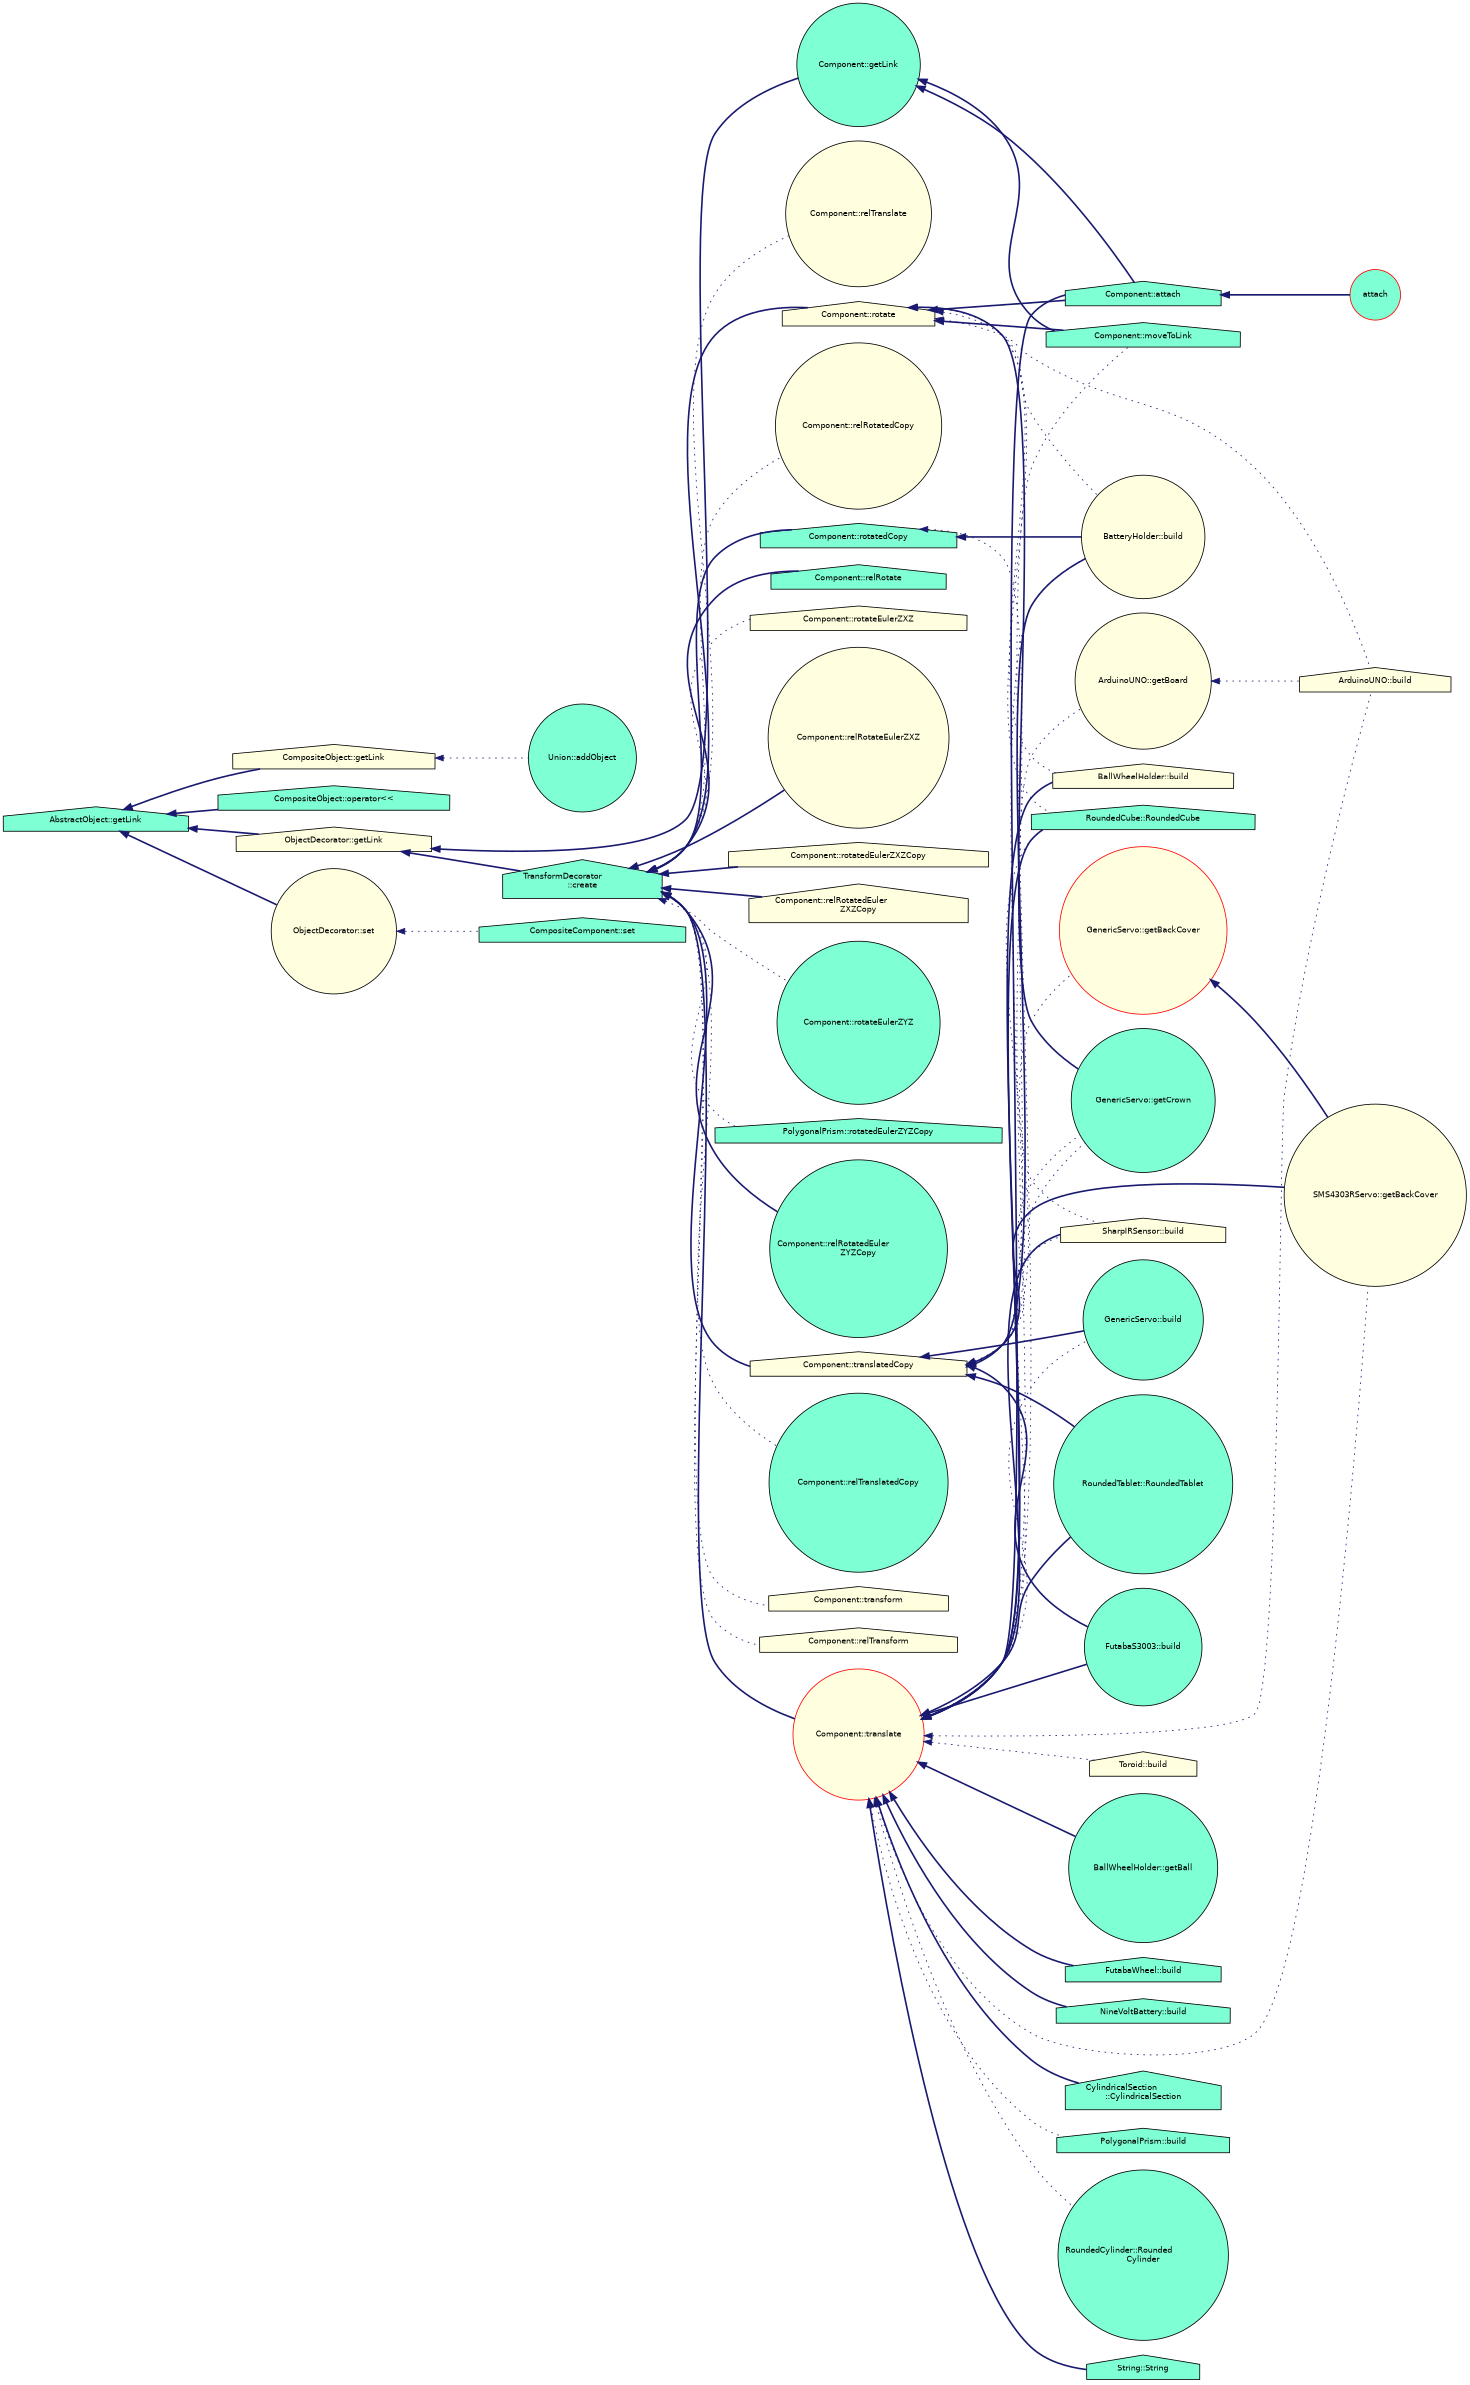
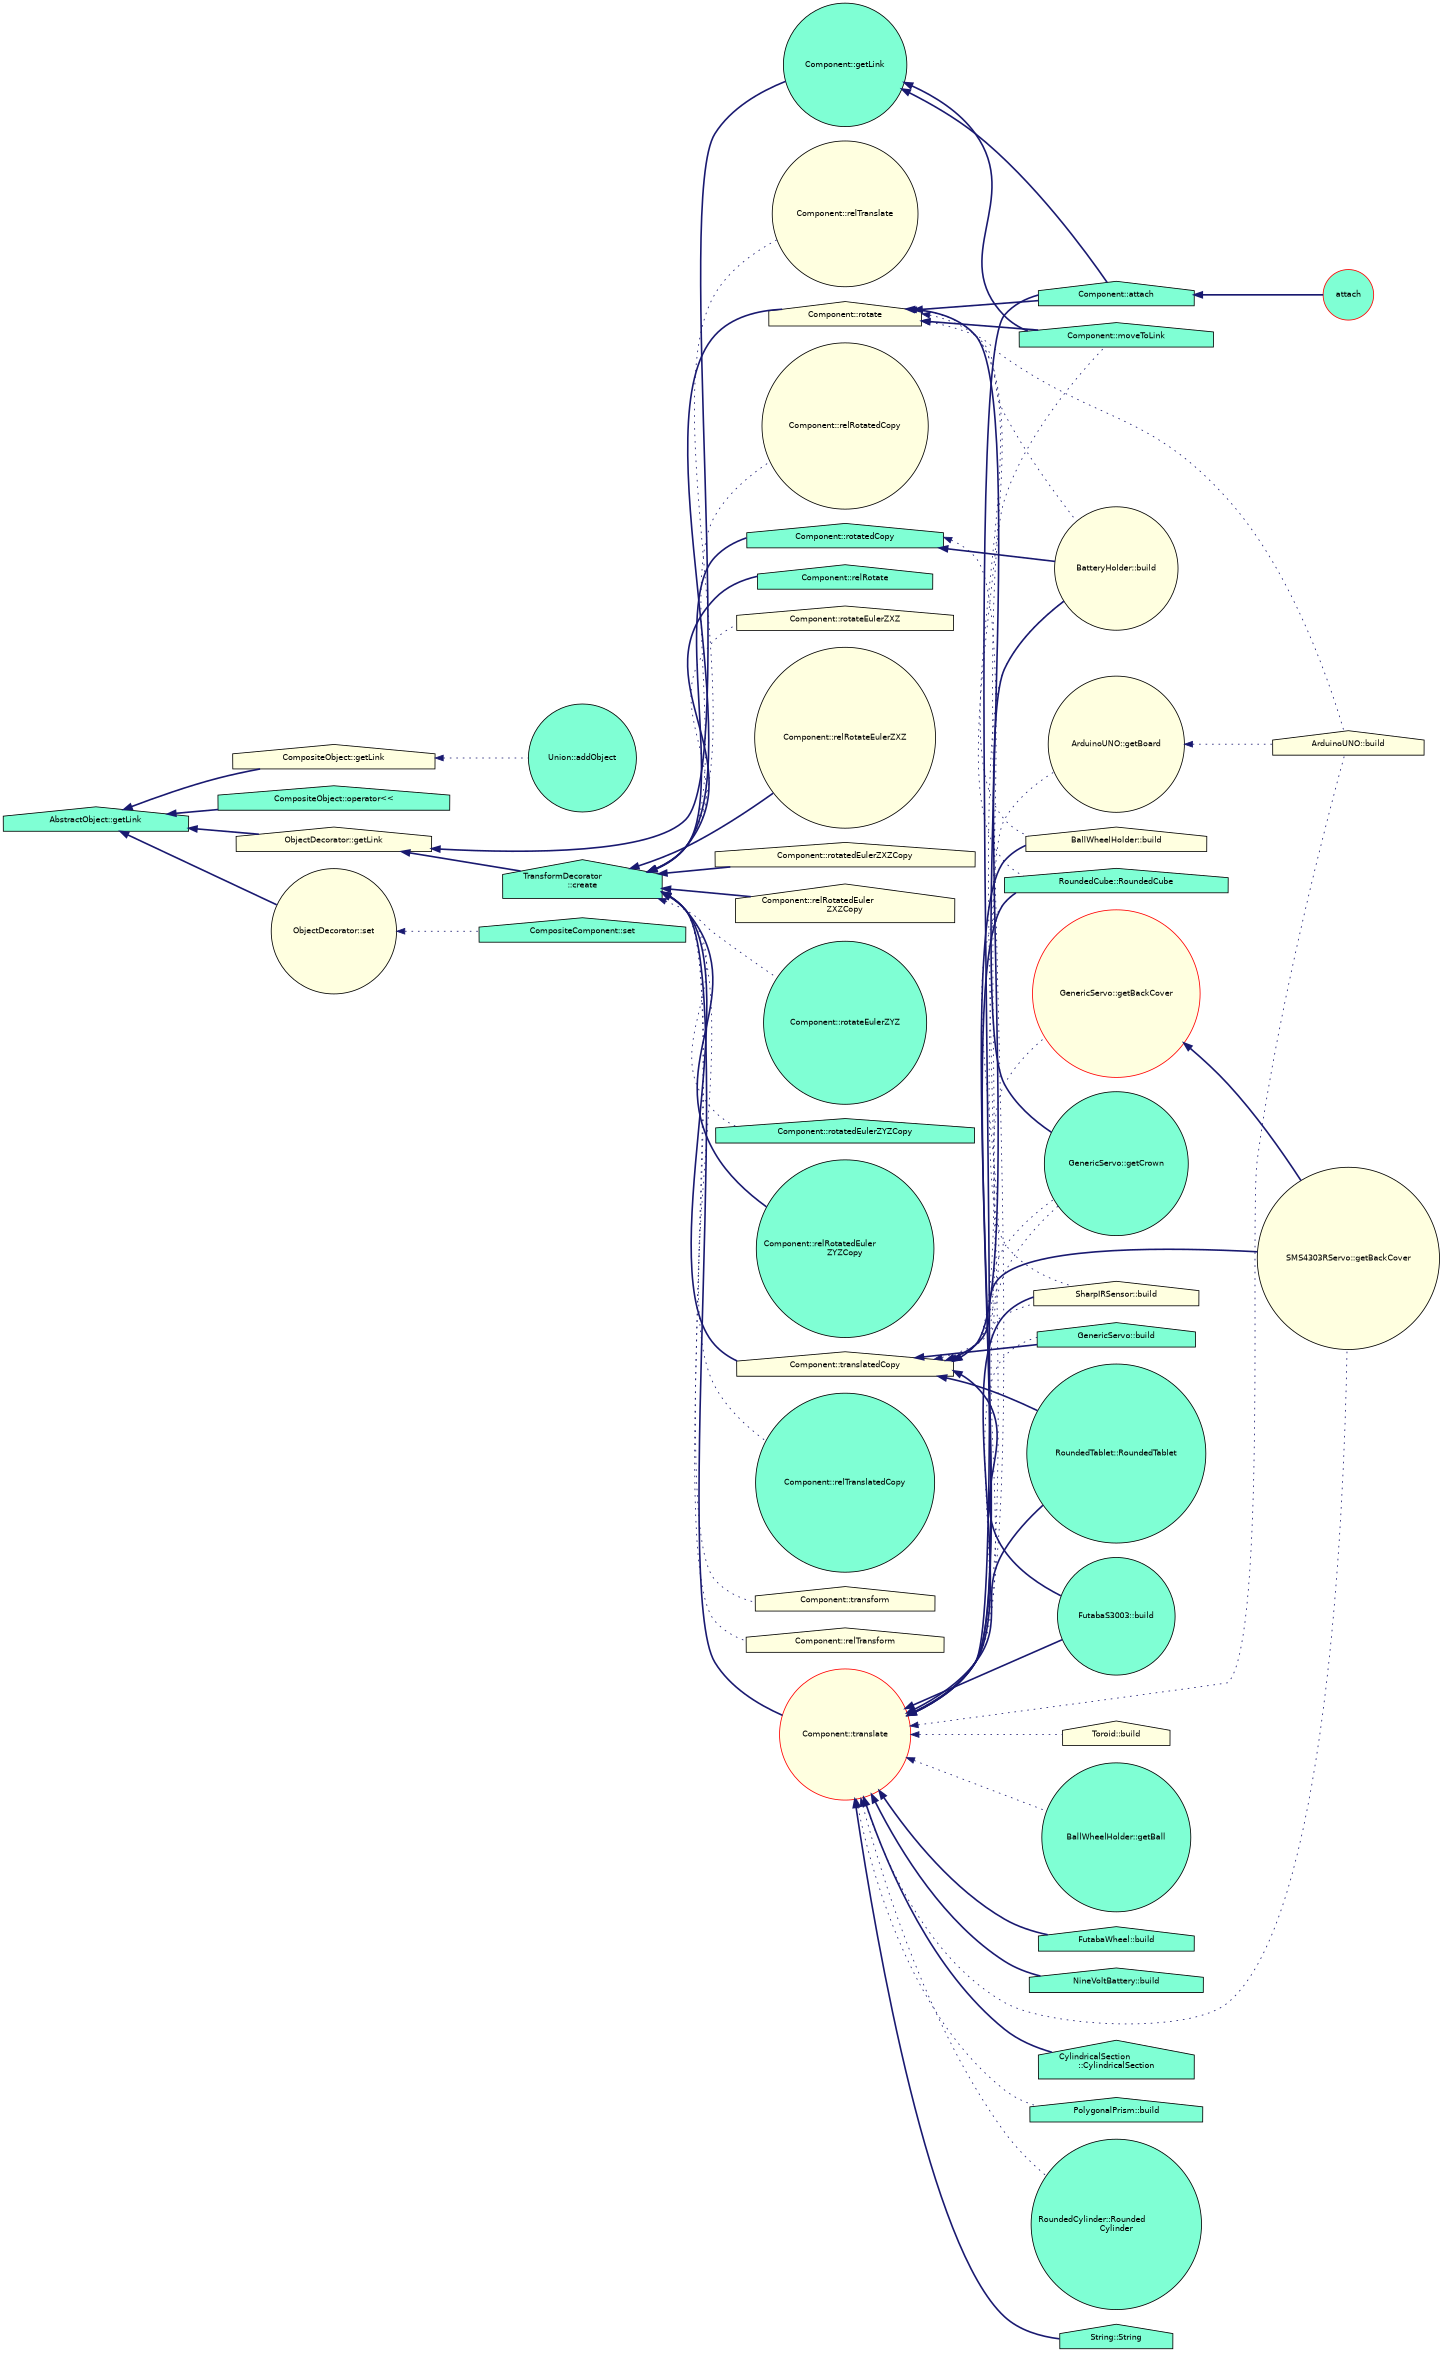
(859, 1132) -> (845, 1132)
(1143, 1320) -> (1116, 1336)
(1001, 1801) -> (980, 1786)
